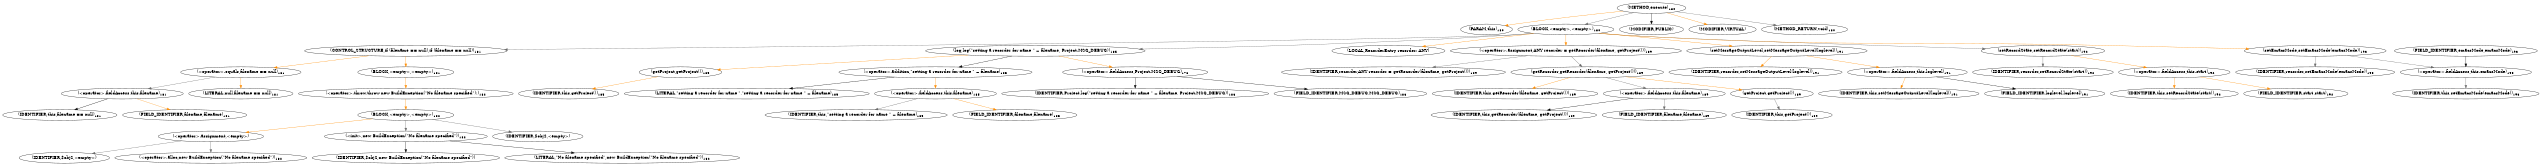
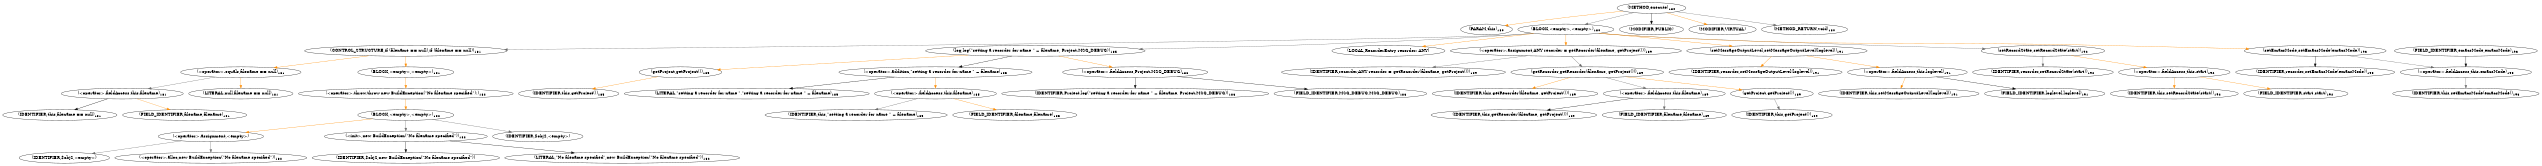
(2315, 60) -> (2315, 60)
(1185, 72) -> (1185, 72)
